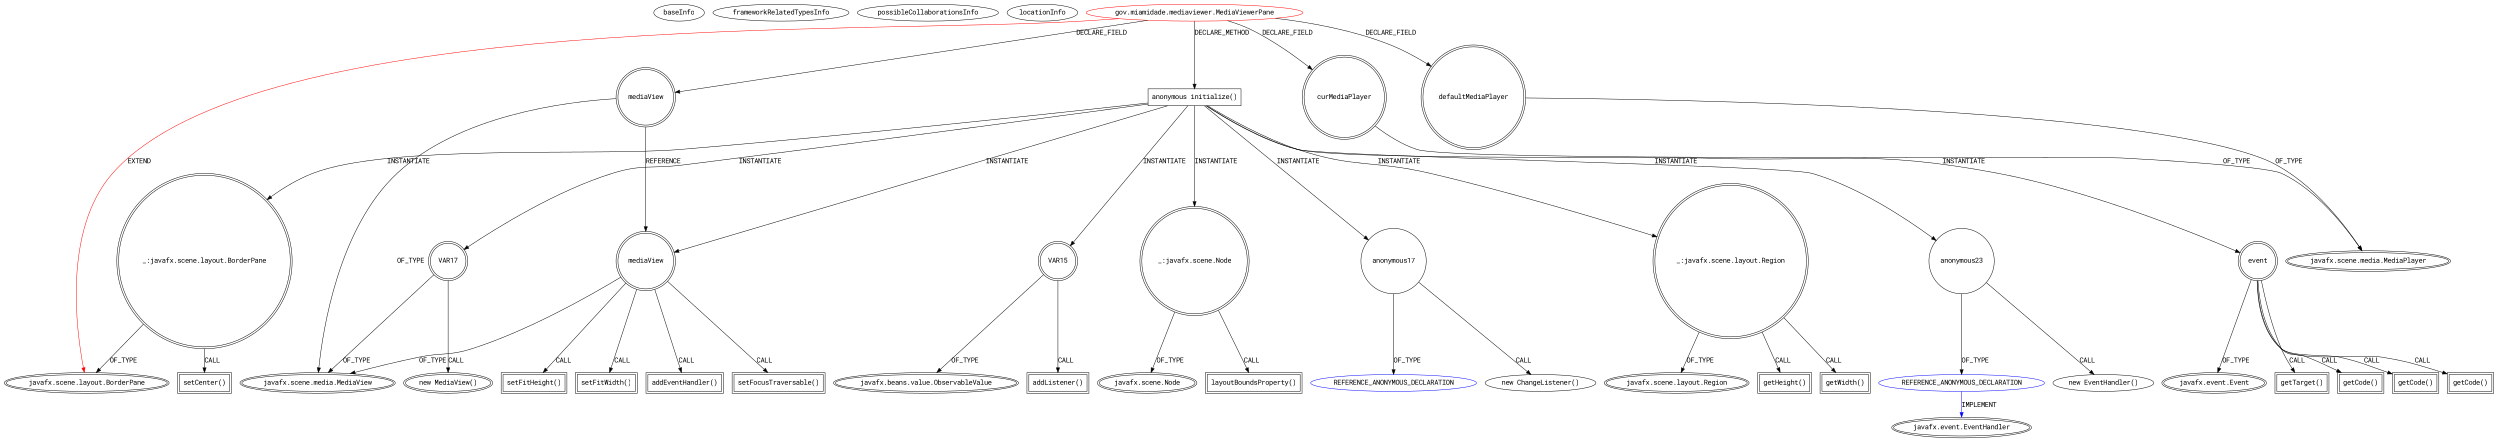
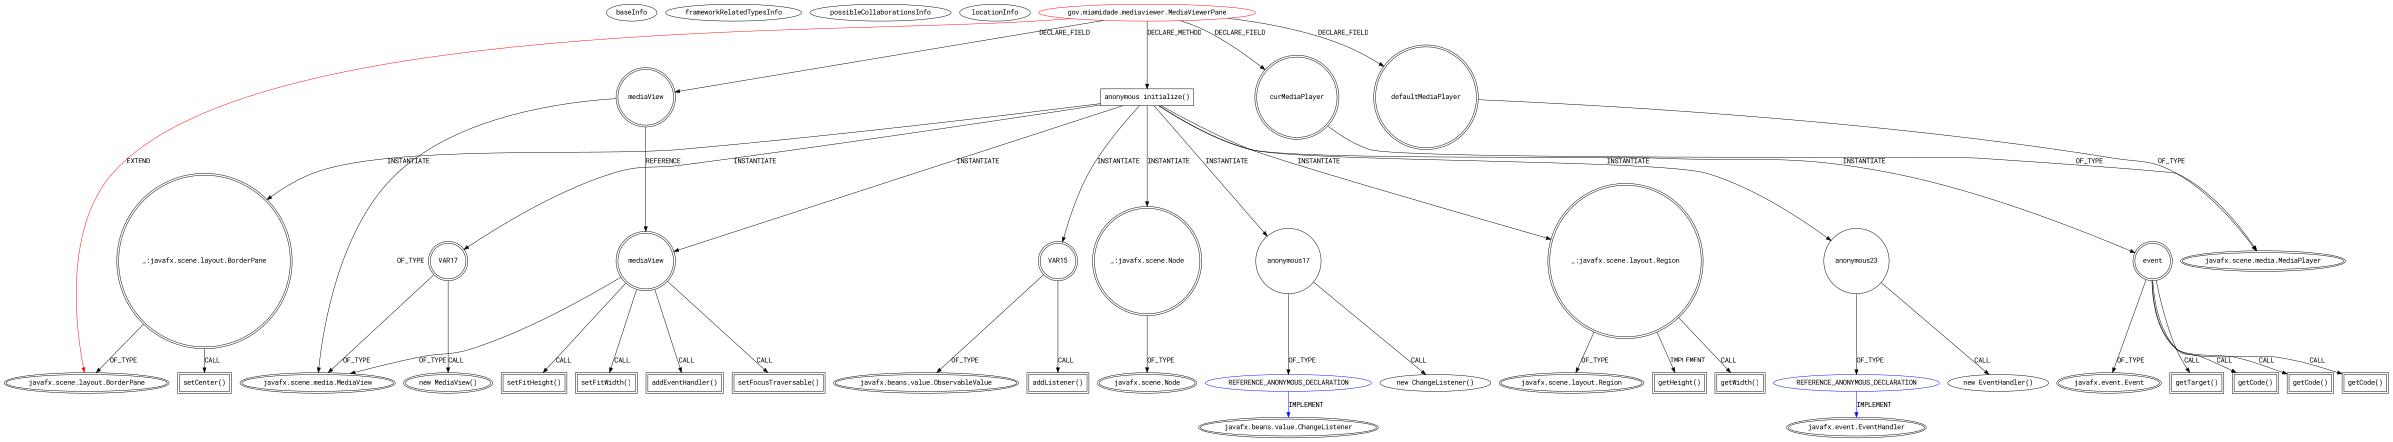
(1783, 361) -> (1688, 361)
(1254, 383) -> none
none -> (1288, 428)
